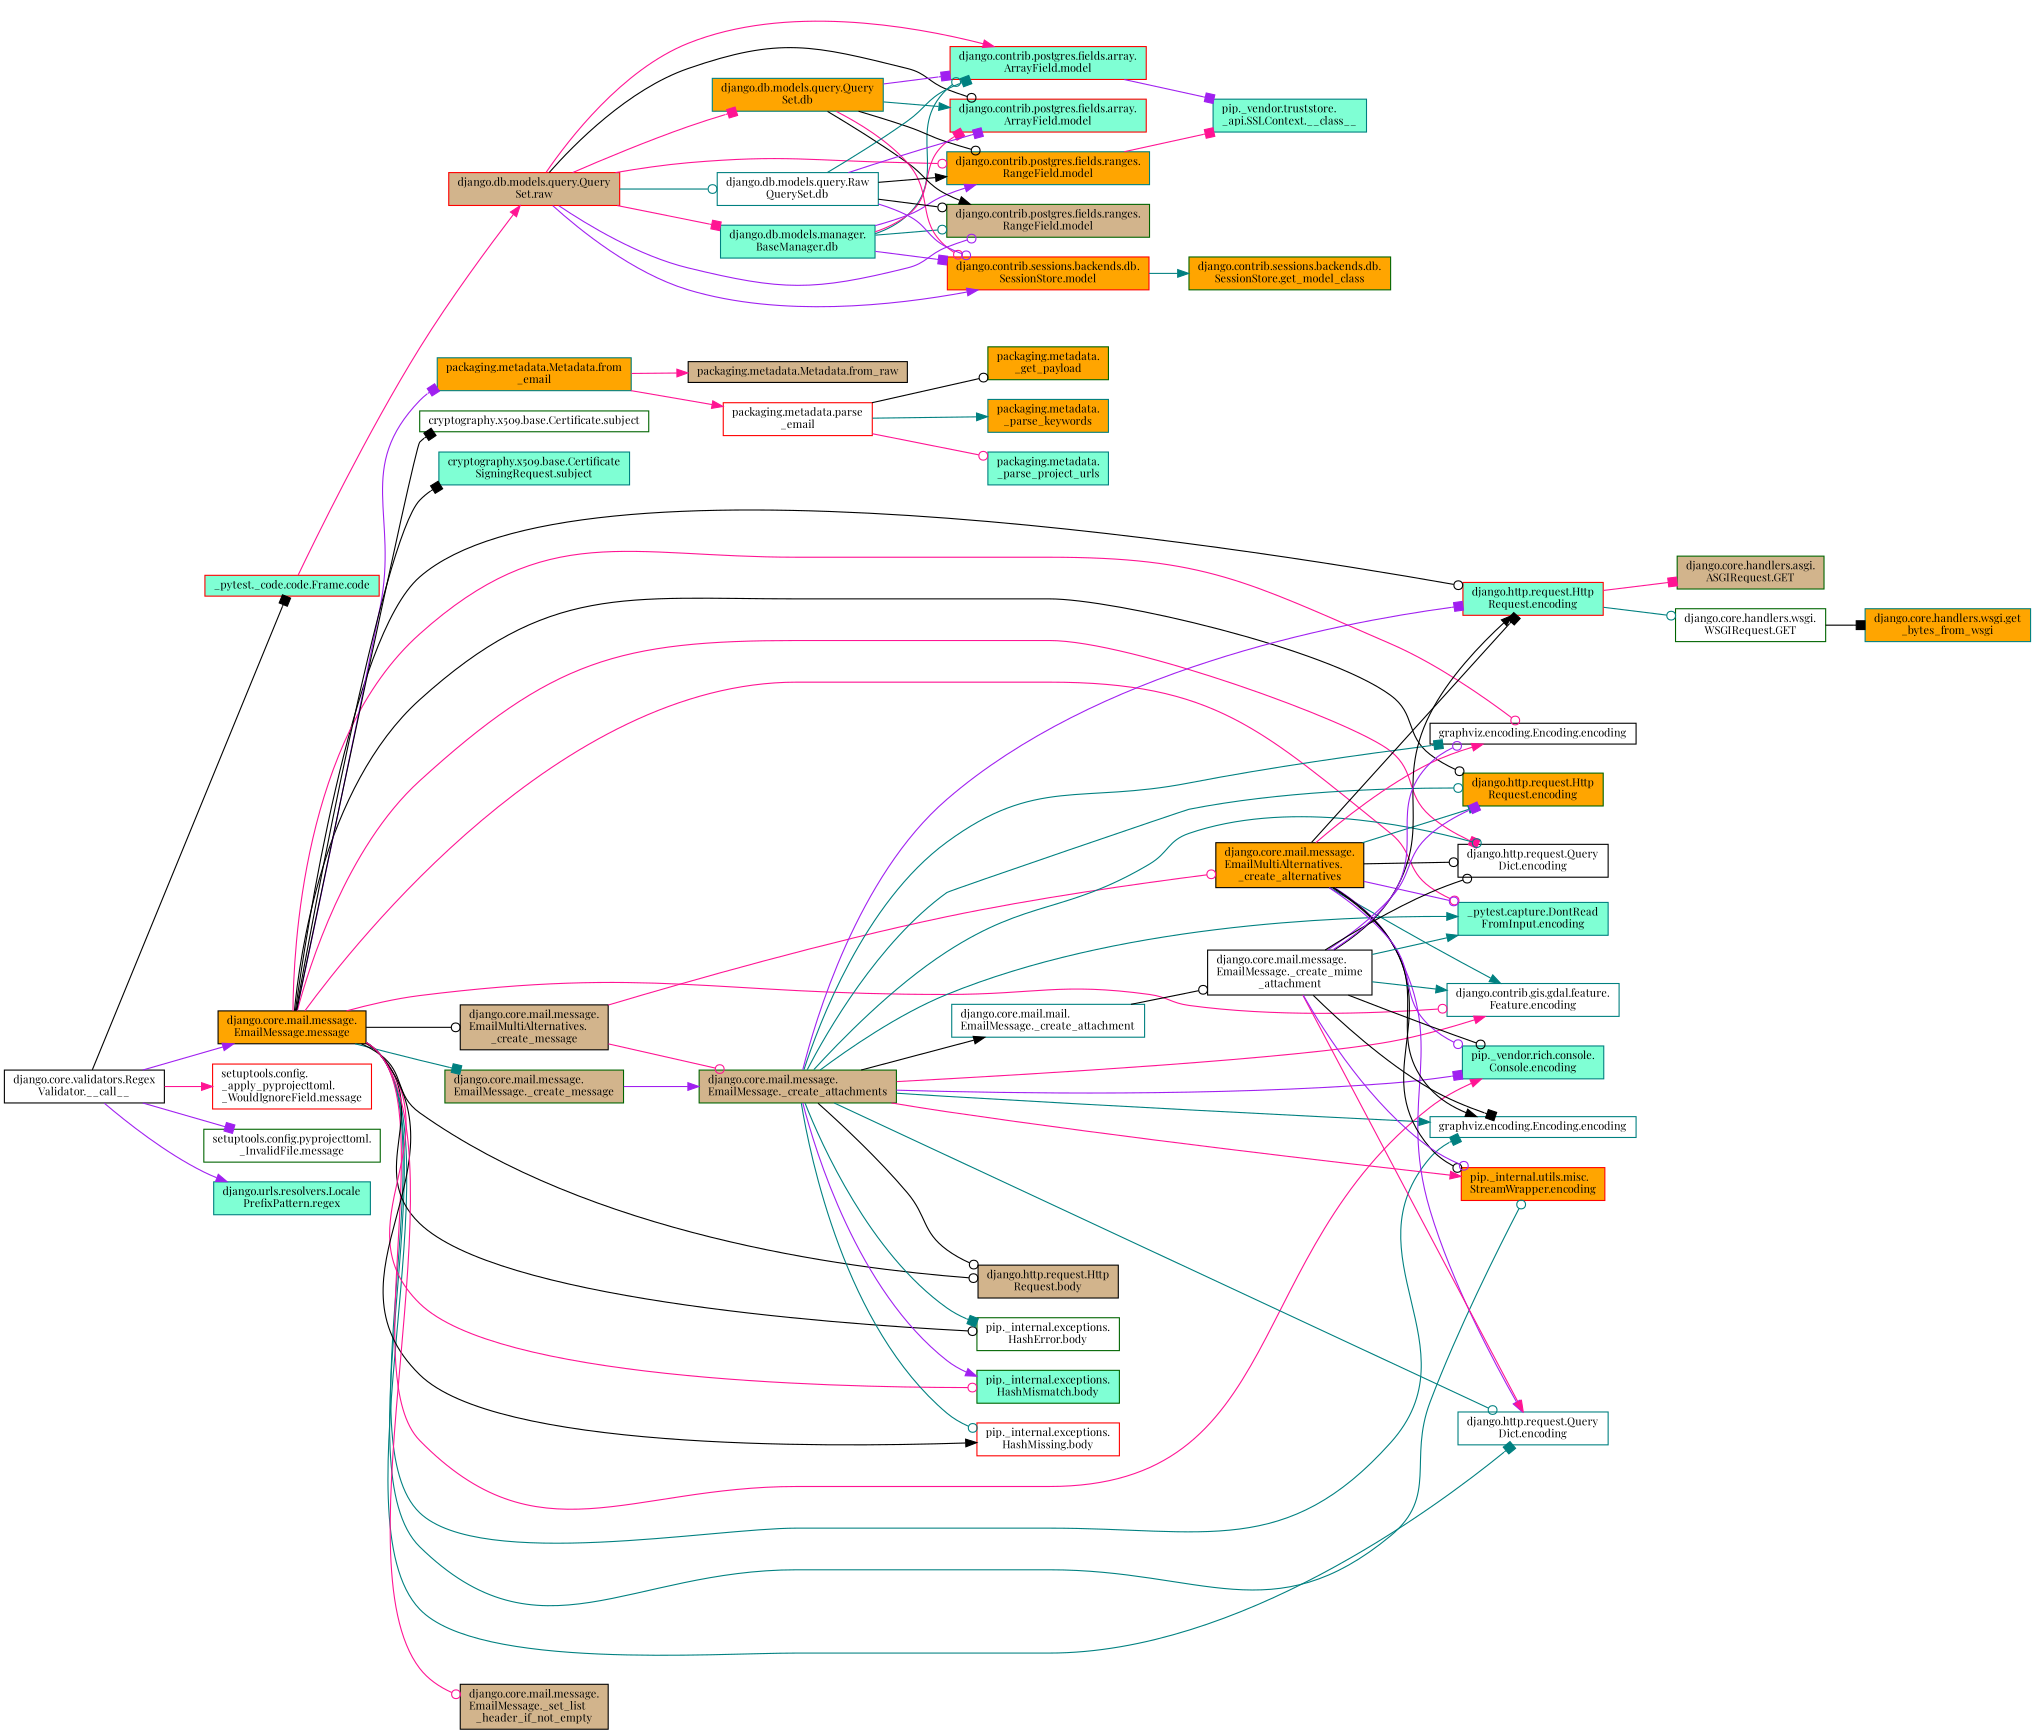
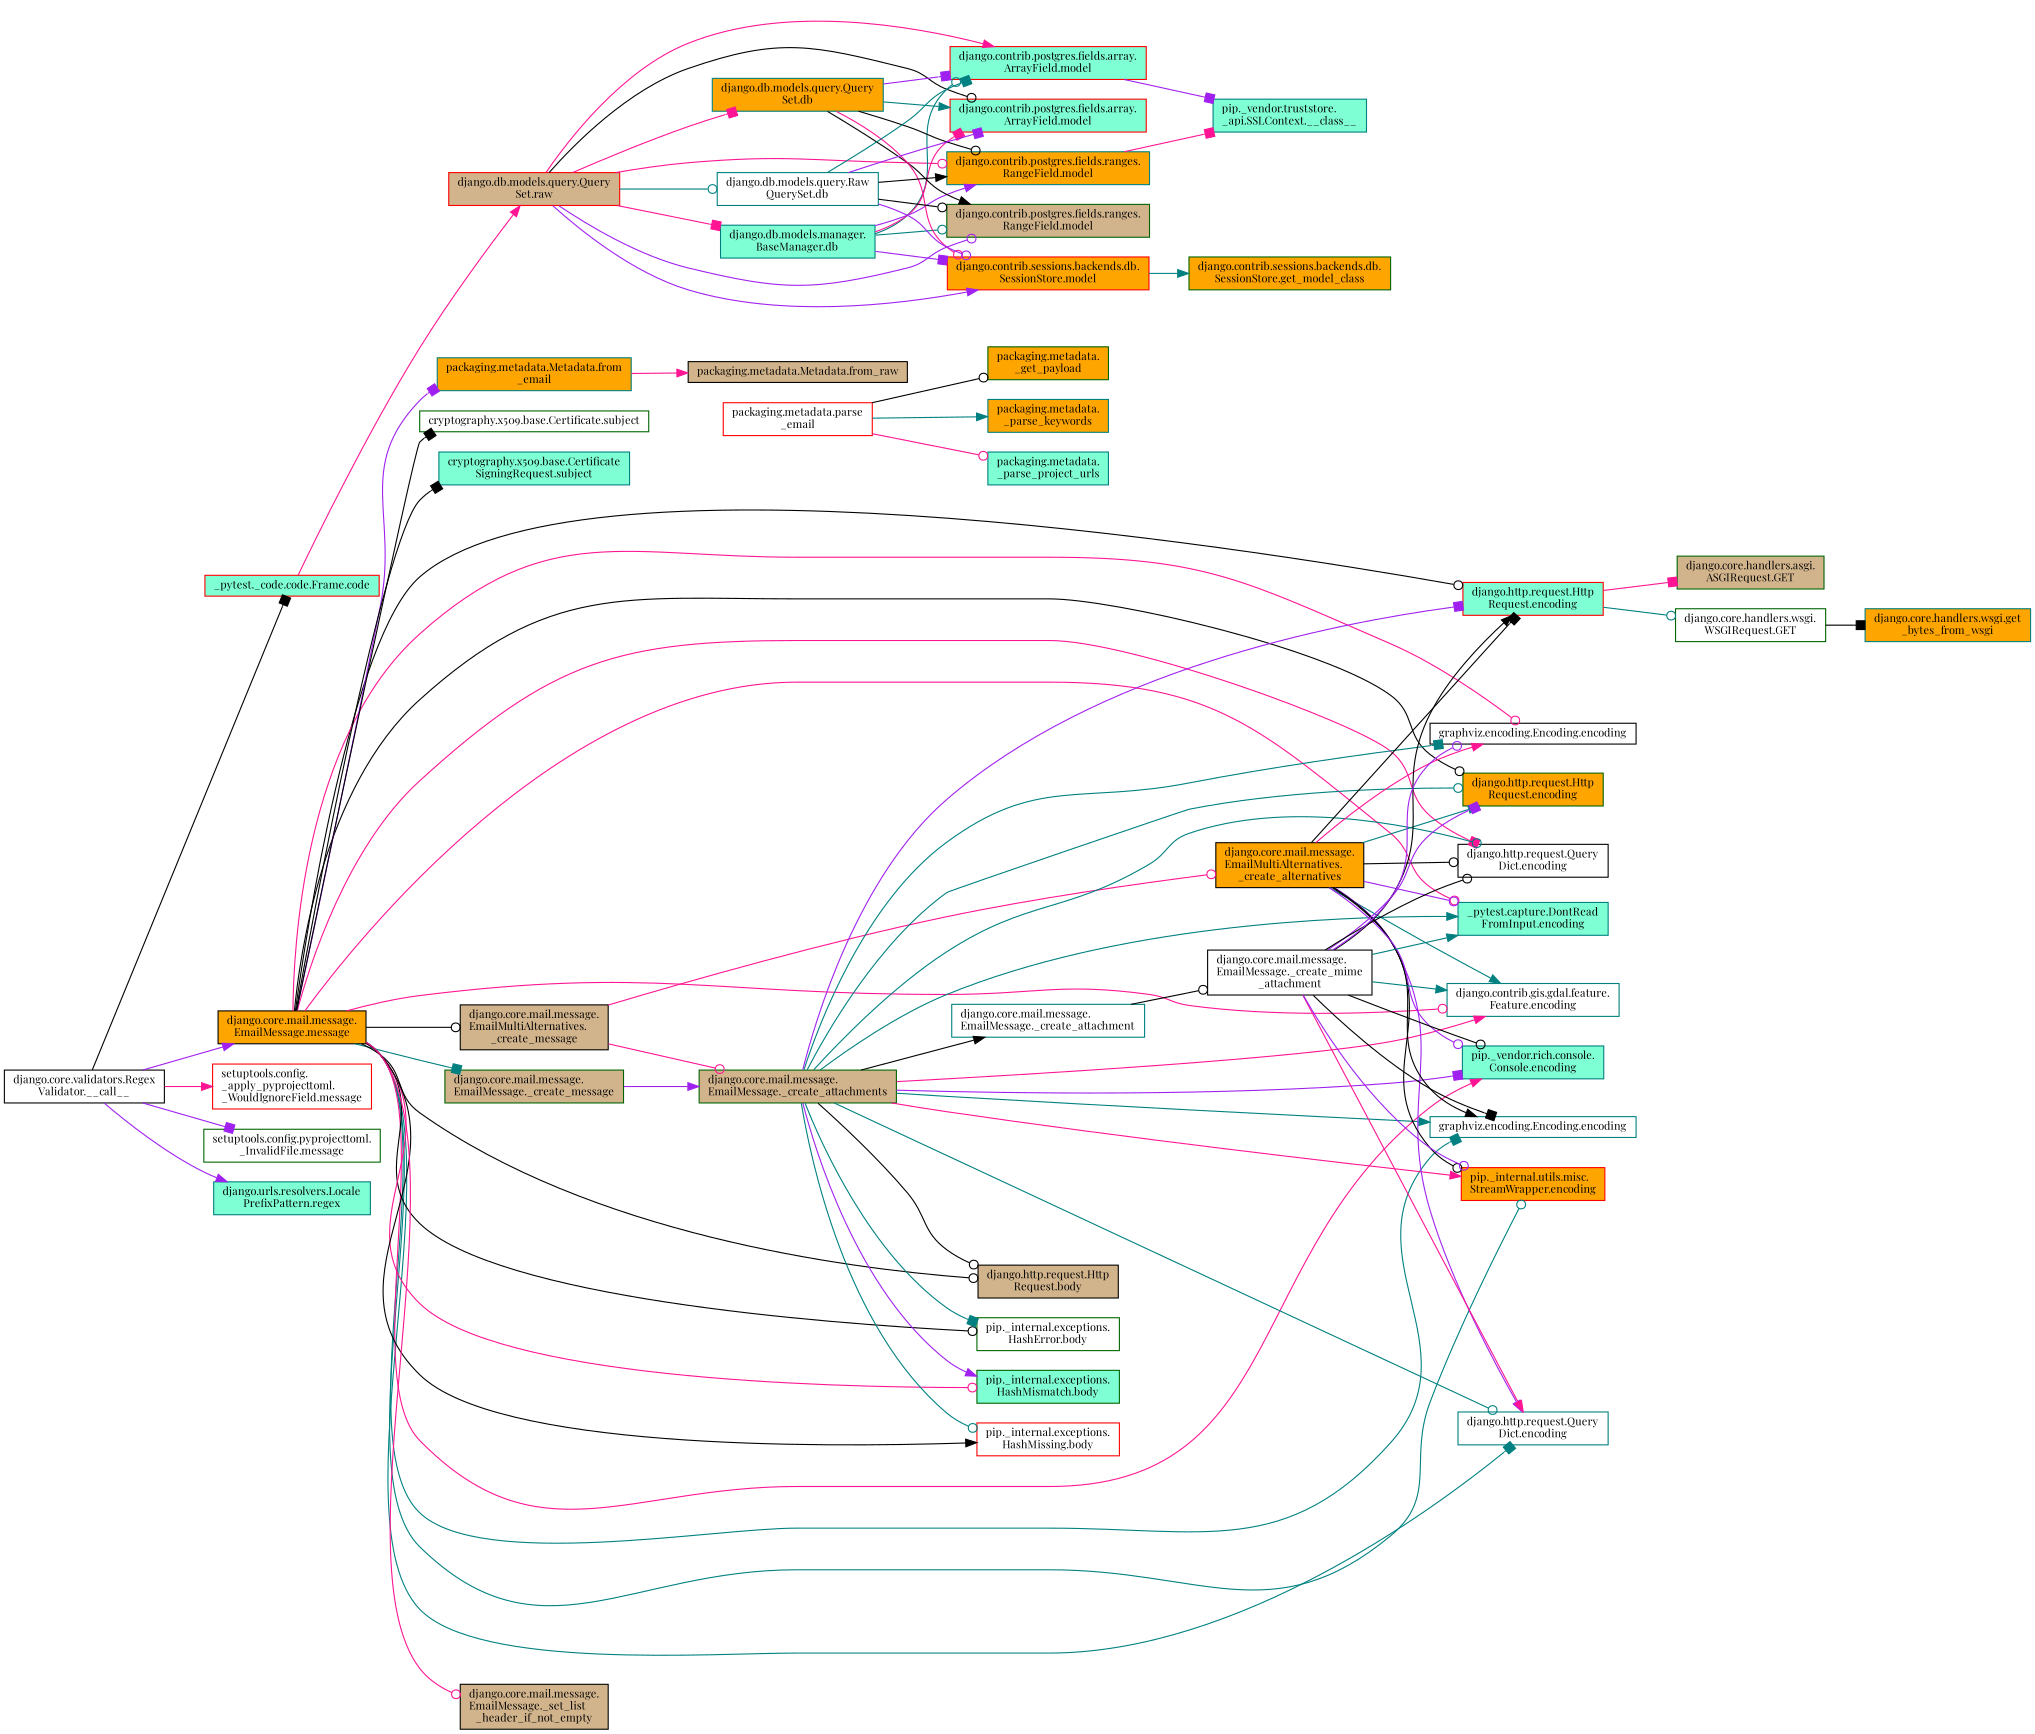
(672, 398) -> none
(1048, 1021) -> (1048, 1021)
